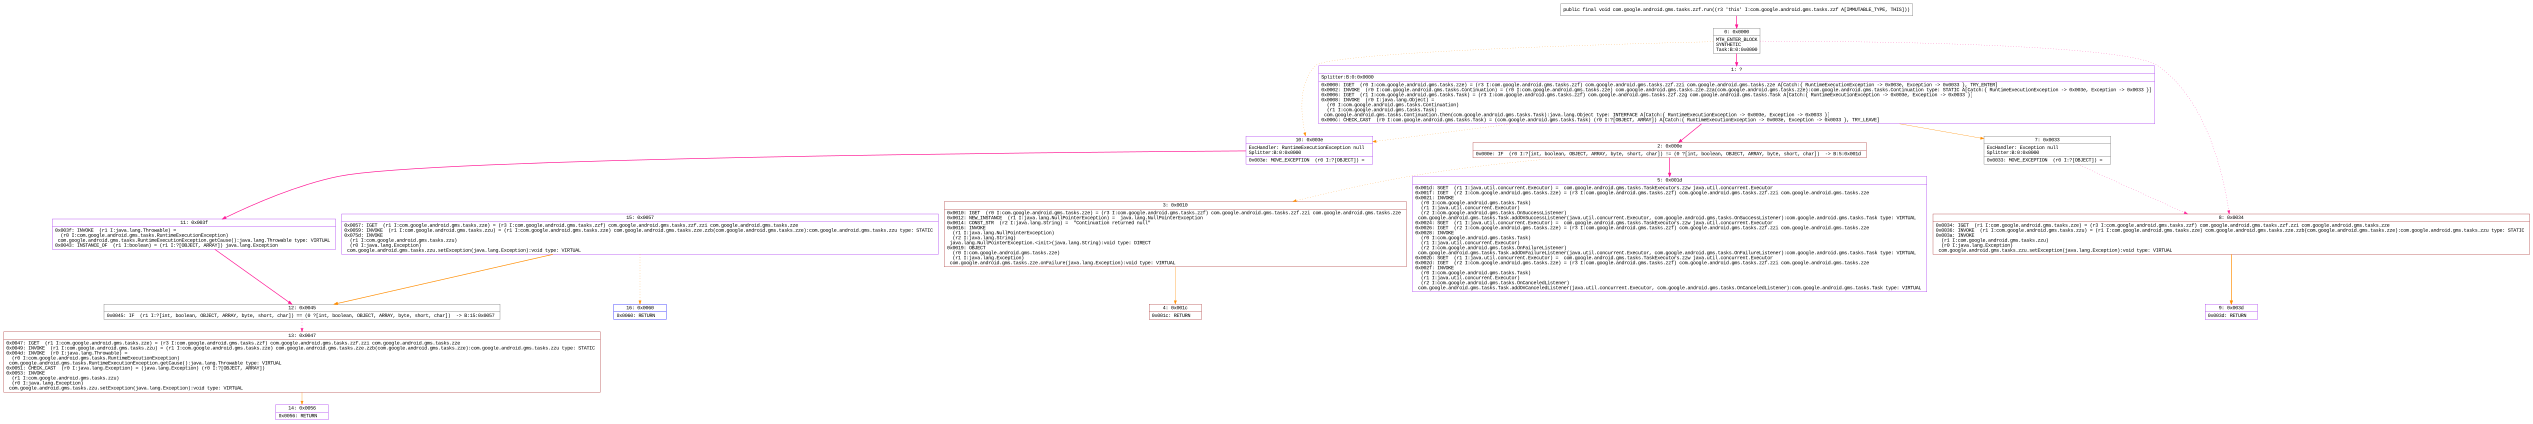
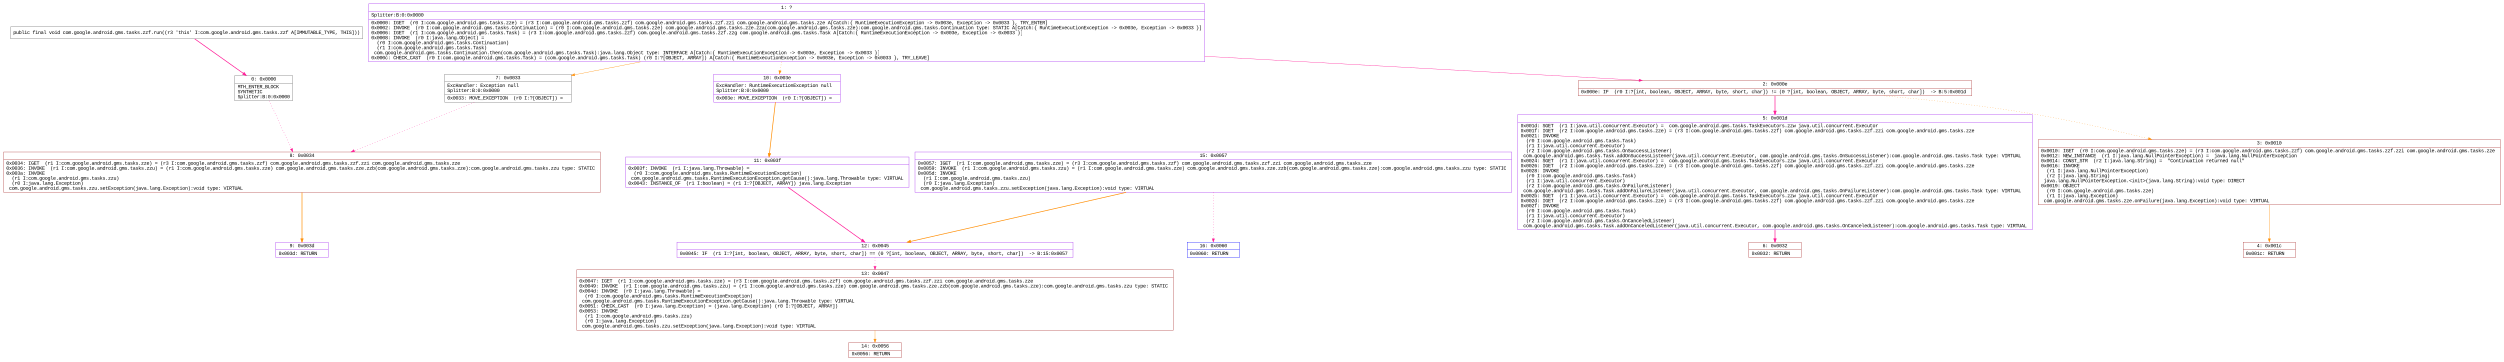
(1479, 50) -> none
(1737, 50) -> (264, 97)
(1737, 58) -> none
(1691, 132) -> (1422, 68)
(732, 158) -> (772, 128)
(366, 235) -> (940, 173)
none -> (1775, 250)
(640, 278) -> (1213, 216)
(302, 312) -> (875, 250)
(302, 412) -> (875, 350)
